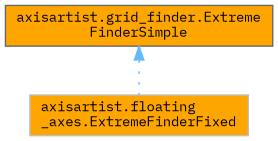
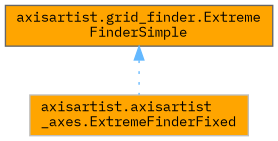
(139, 115) -> (139, 115)
